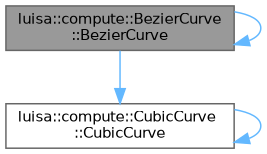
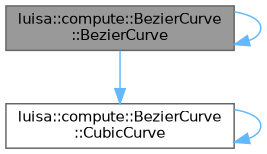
(120, 126) -> (120, 126)
